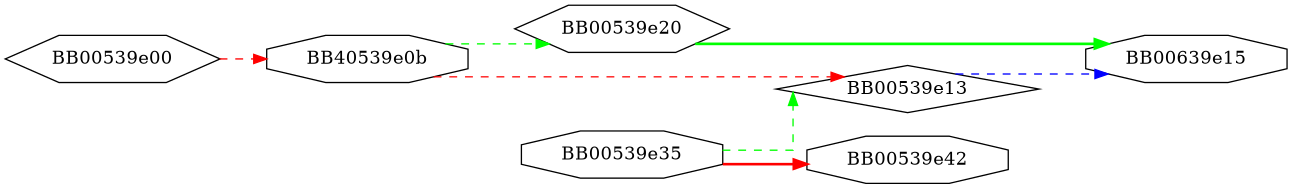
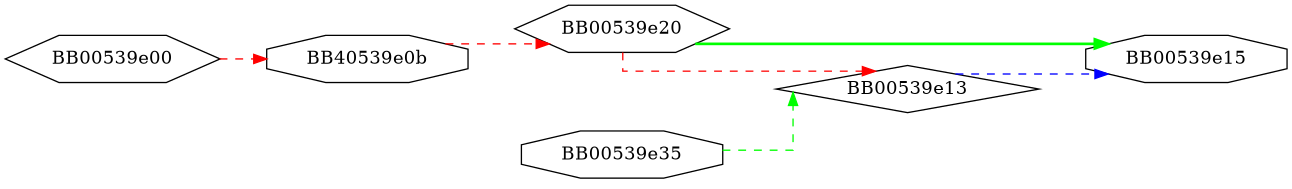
(491, 44) -> (491, 44)
(1186, 59) -> (1186, 59)
(632, 77) -> (733, 71)
(908, 160) -> none
